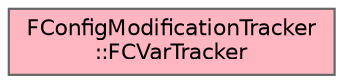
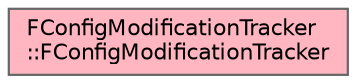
(172, 42) -> (178, 42)
